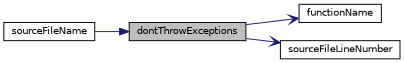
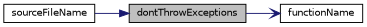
(340, 50) -> none
